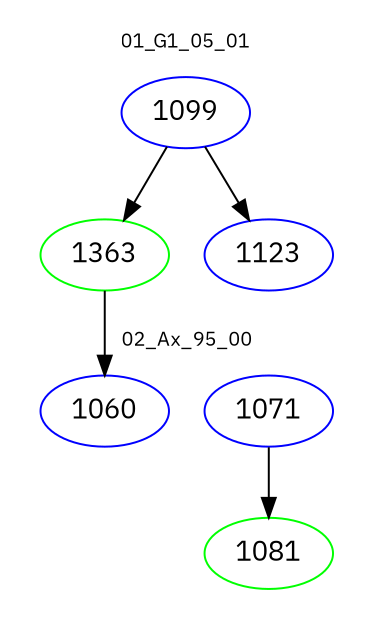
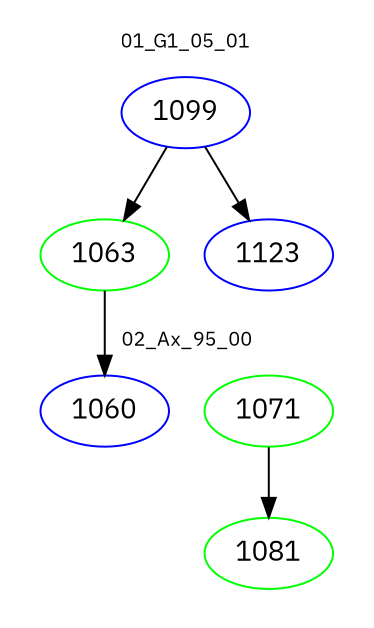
(105, 255) -> (105, 255)
(269, 411) -> (269, 411)
